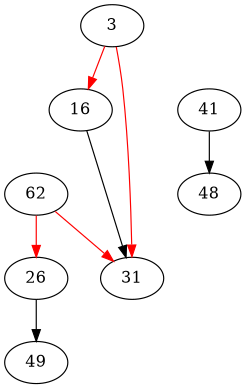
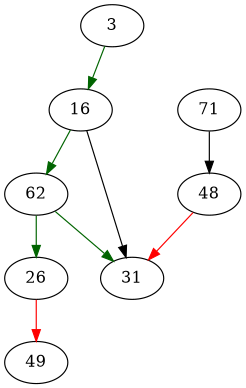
(99, 62) -> (99, 62)
(209, 110) -> (209, 110)
(128, 145) -> (175, 232)
none -> (61, 147)
(36, 230) -> (36, 230)
(80, 232) -> (80, 232)
(36, 315) -> (36, 315)
